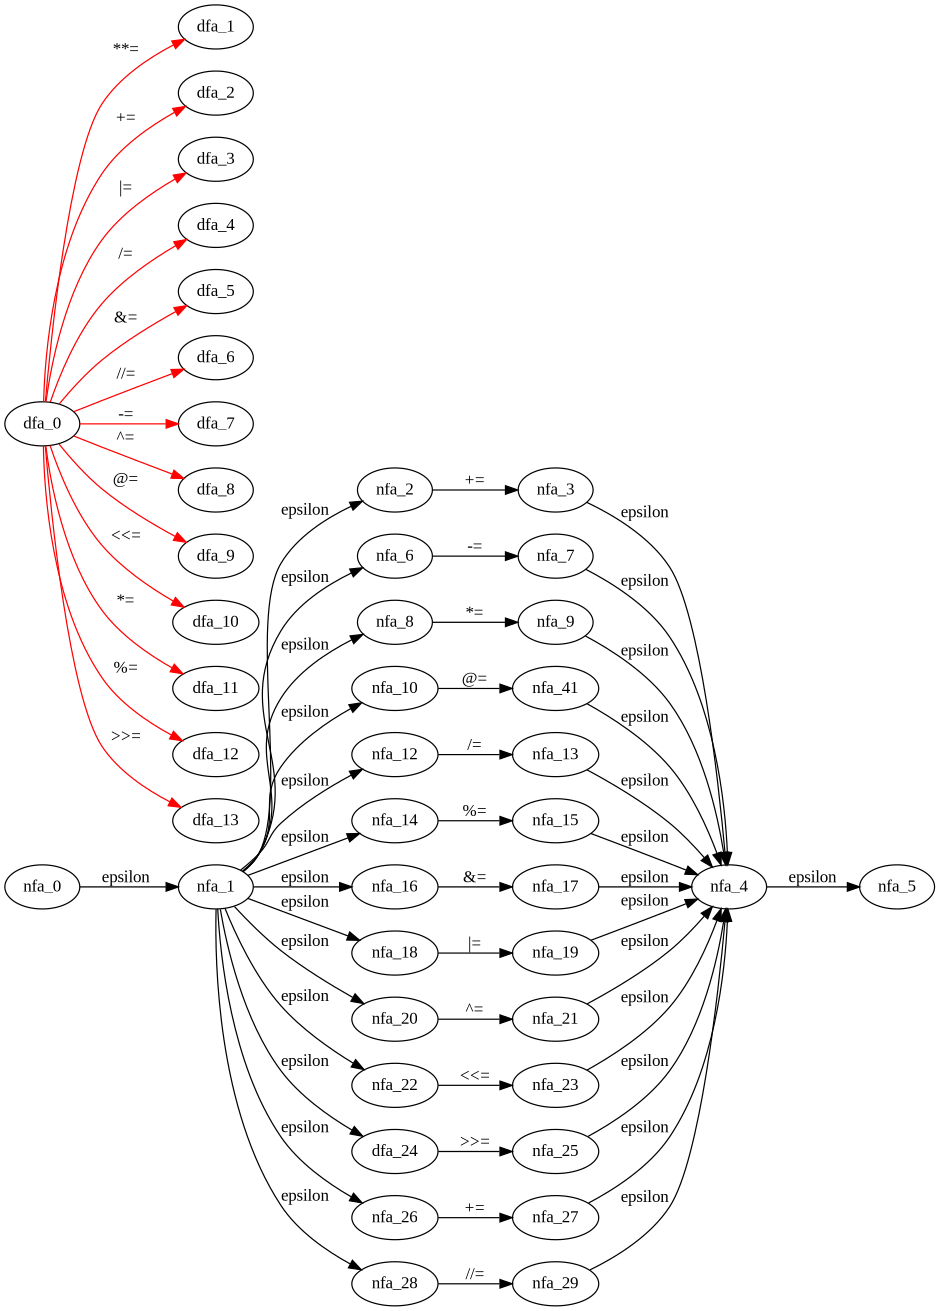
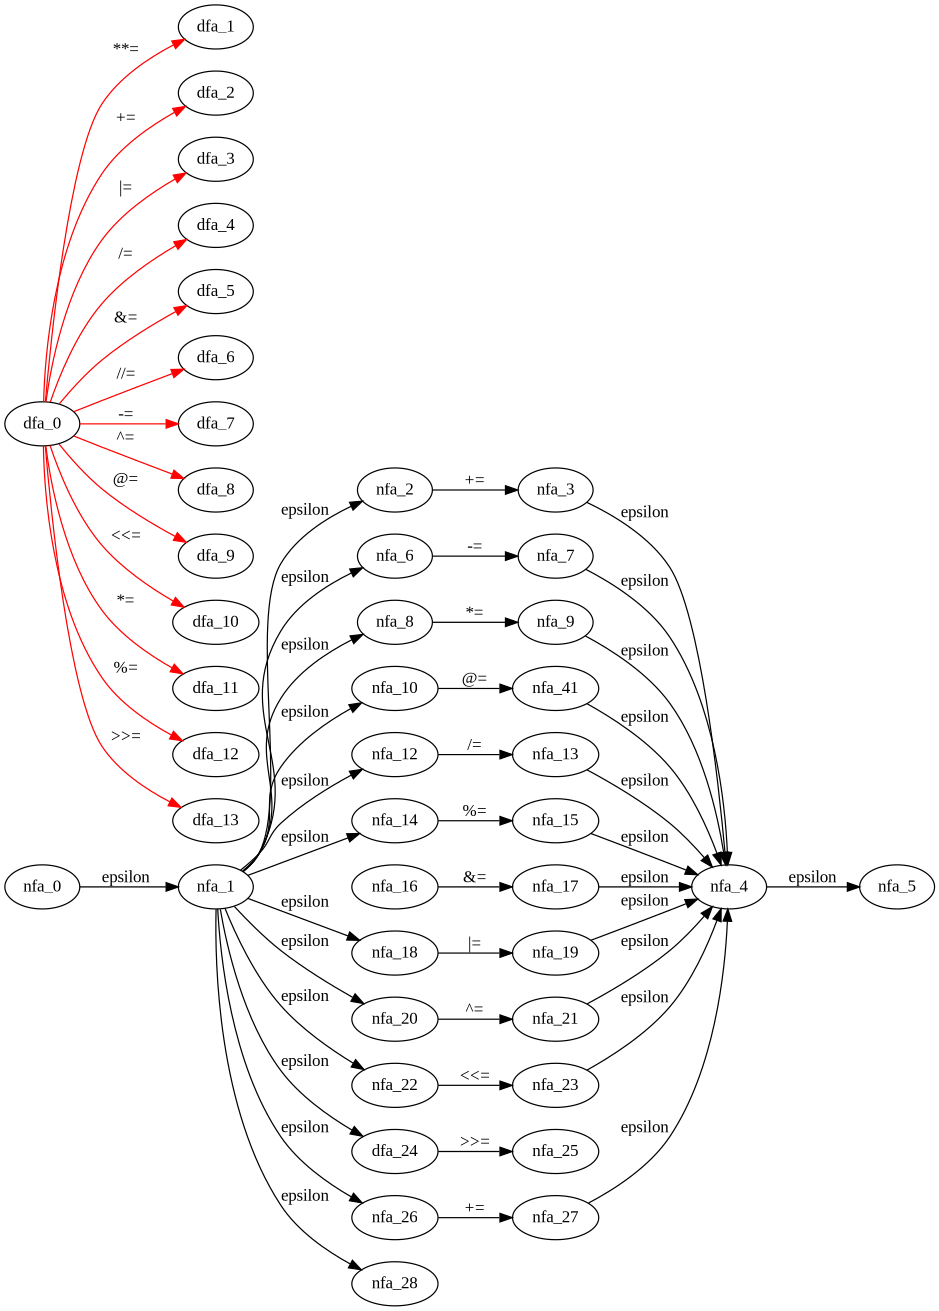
(297, 887) -> none
(684, 1048) -> none
(556, 1284) -> none
